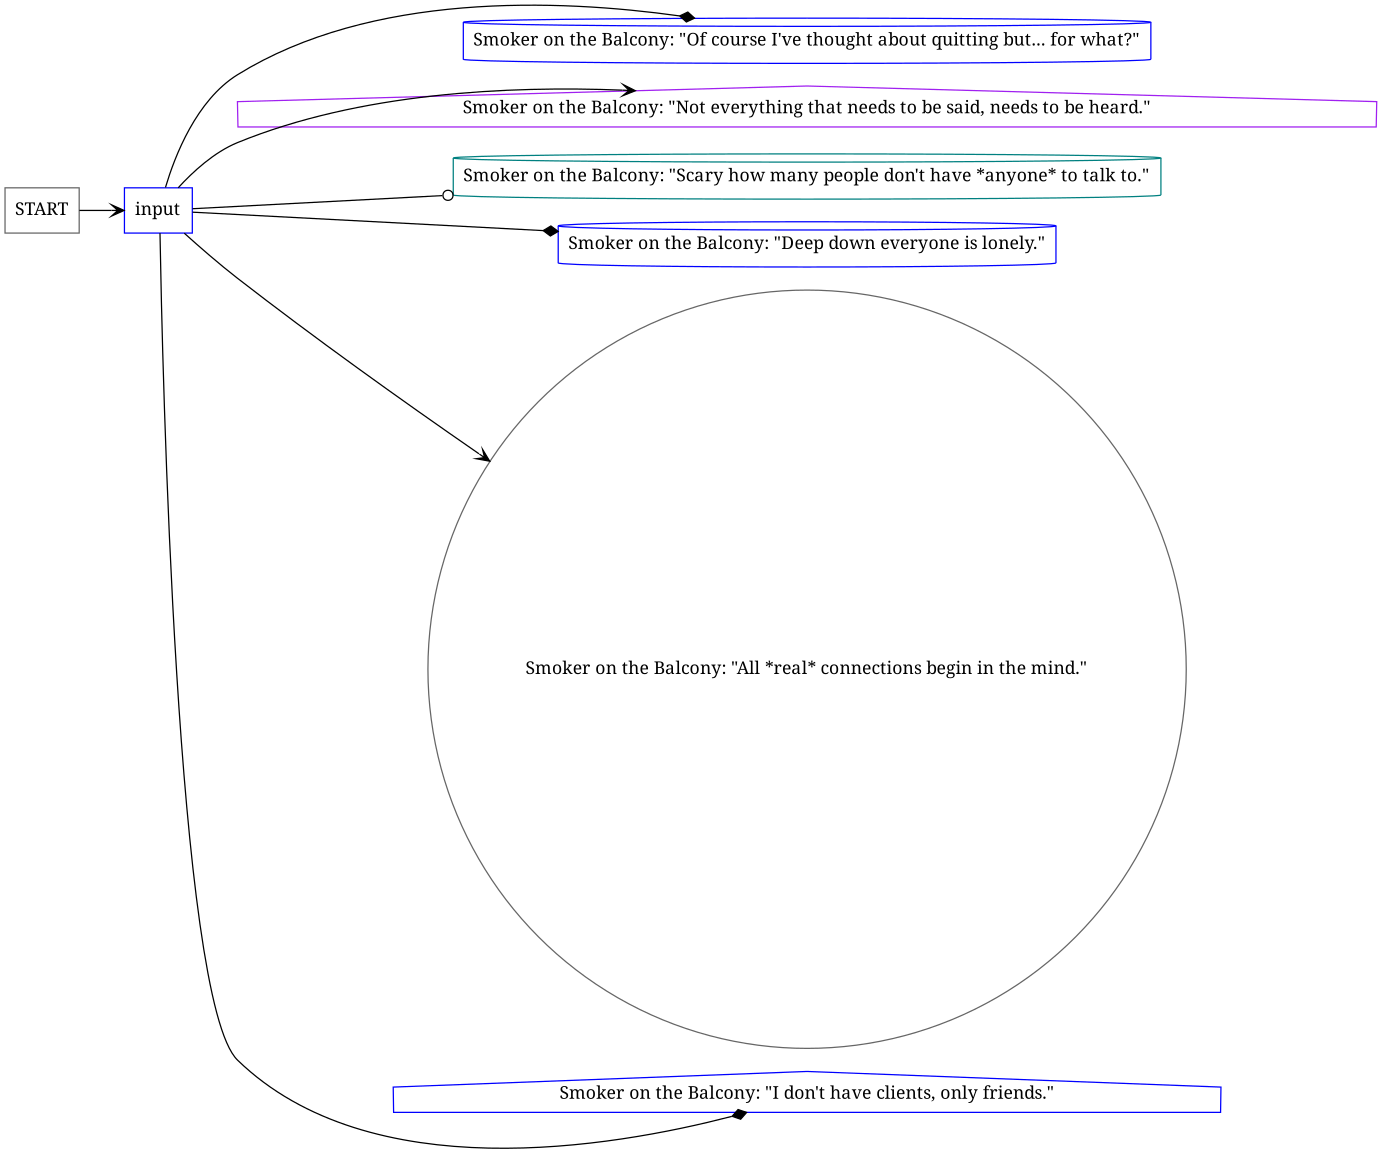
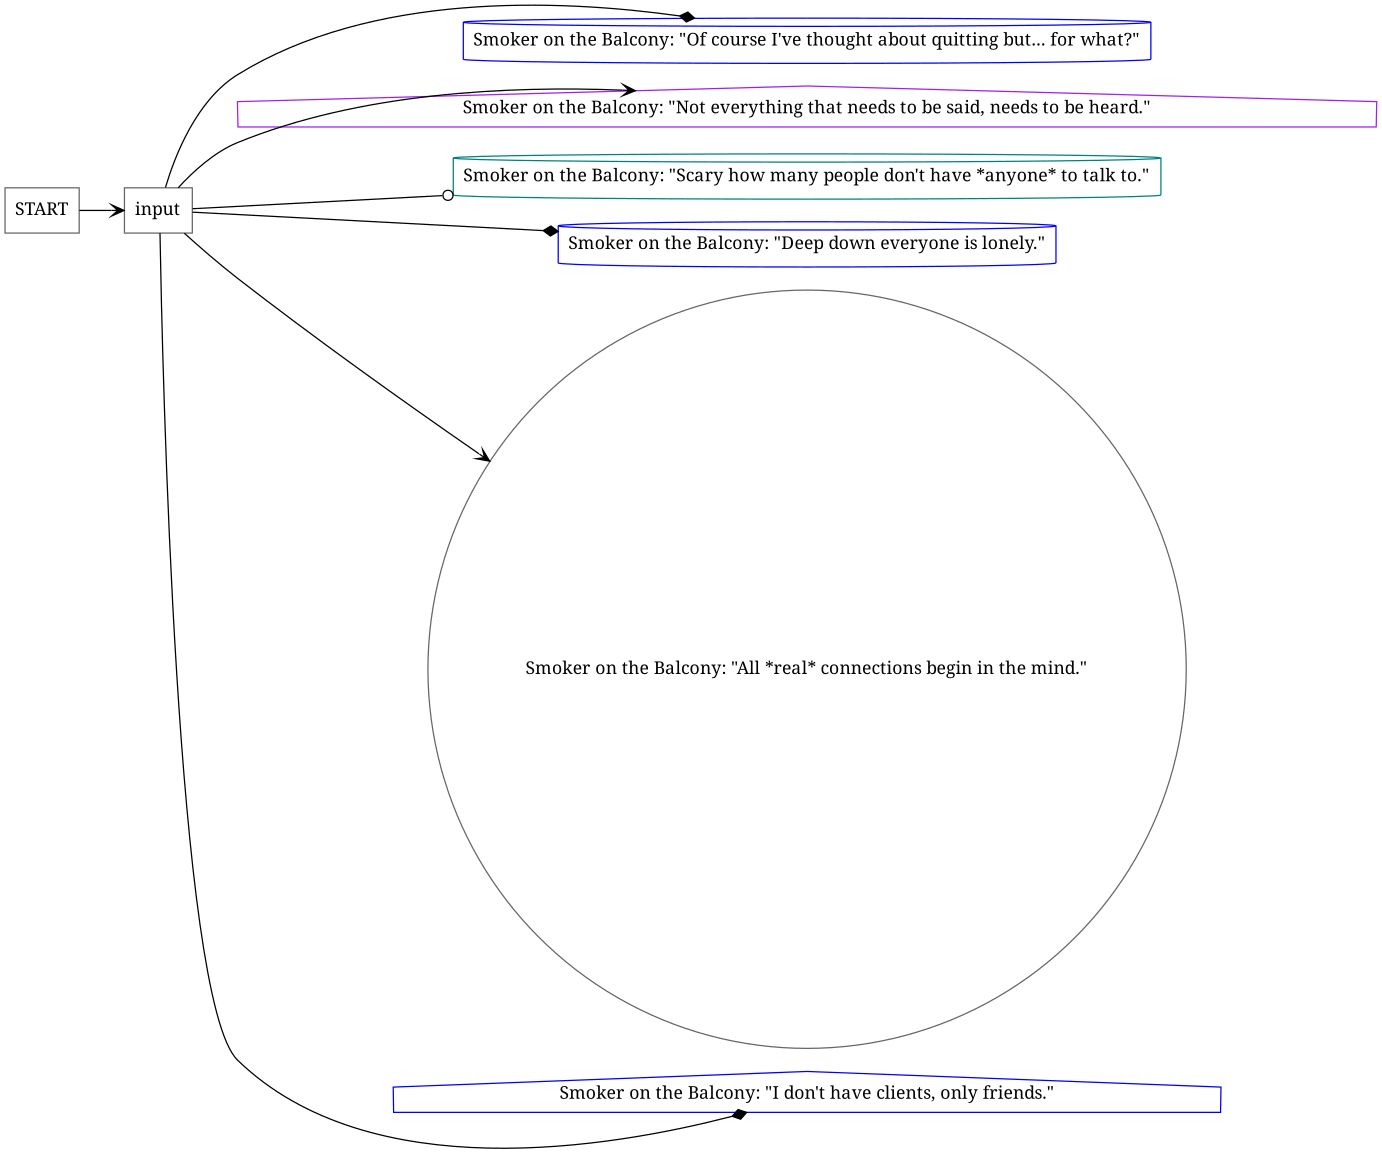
(158, 210) -> (158, 210)
